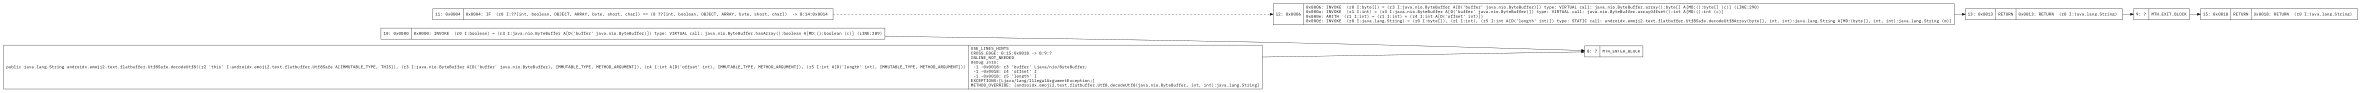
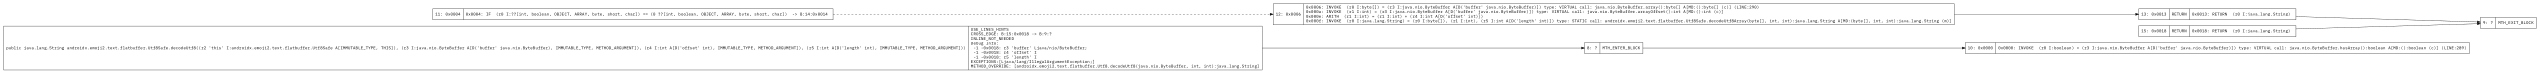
(2193, 14) -> (2387, 26)
(1233, 42) -> (1803, 48)
